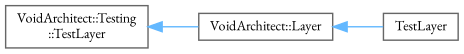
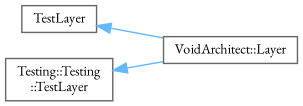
(77, 27) -> (59, 80)
(365, 27) -> (137, 33)
